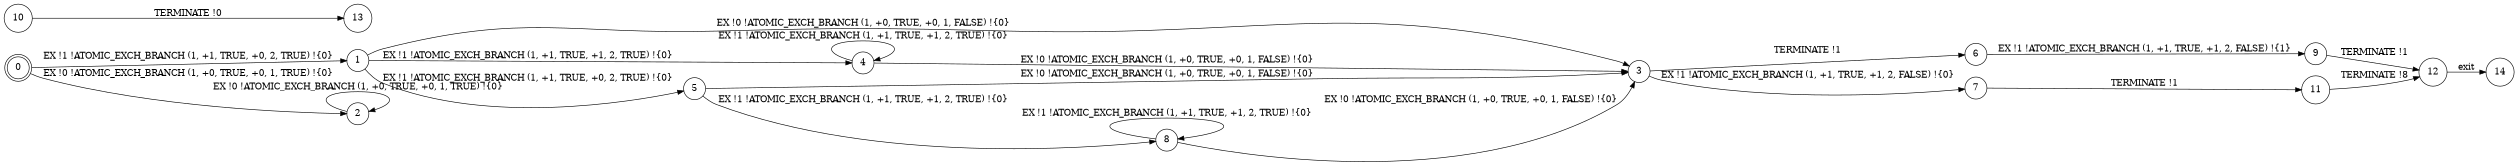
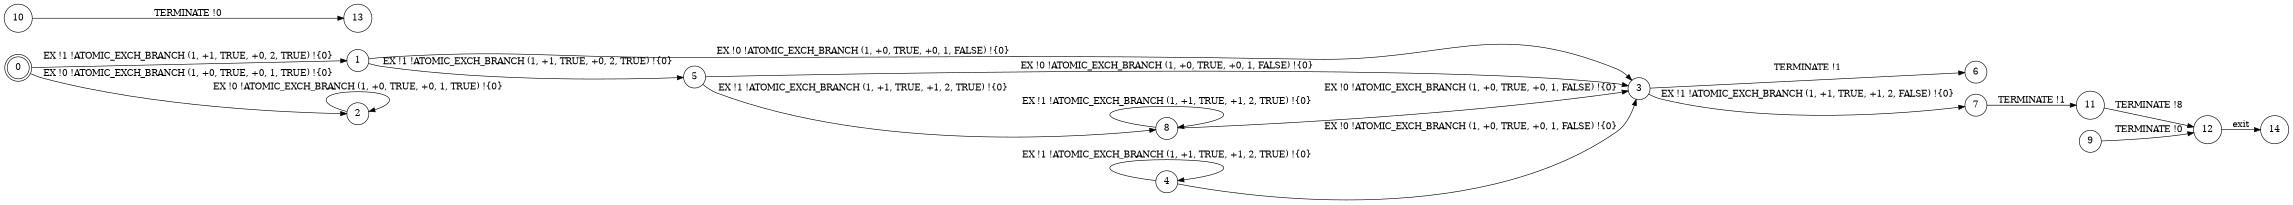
(2374, 53) -> (2149, 130)
(2143, 54) -> none
(607, 62) -> none
